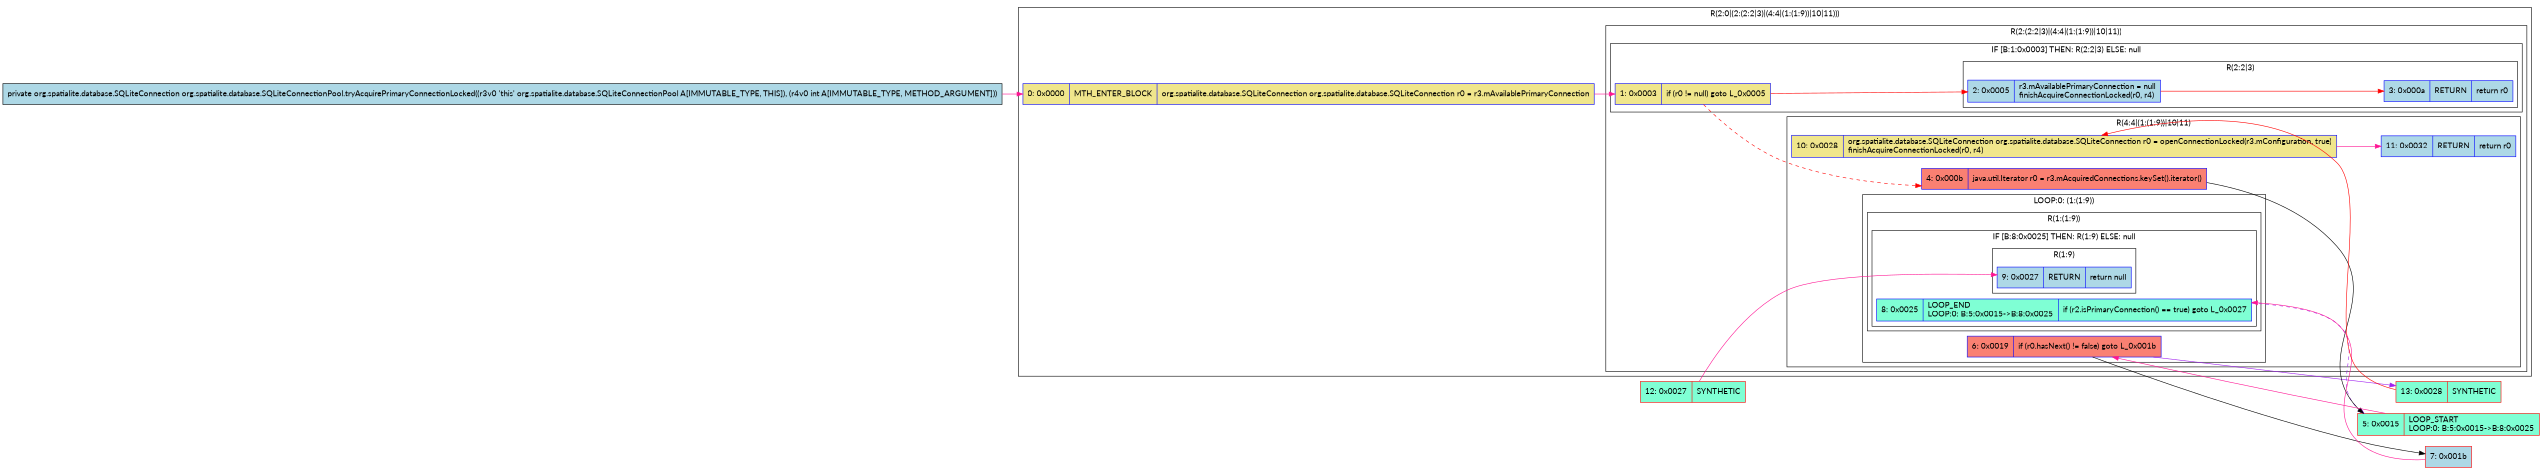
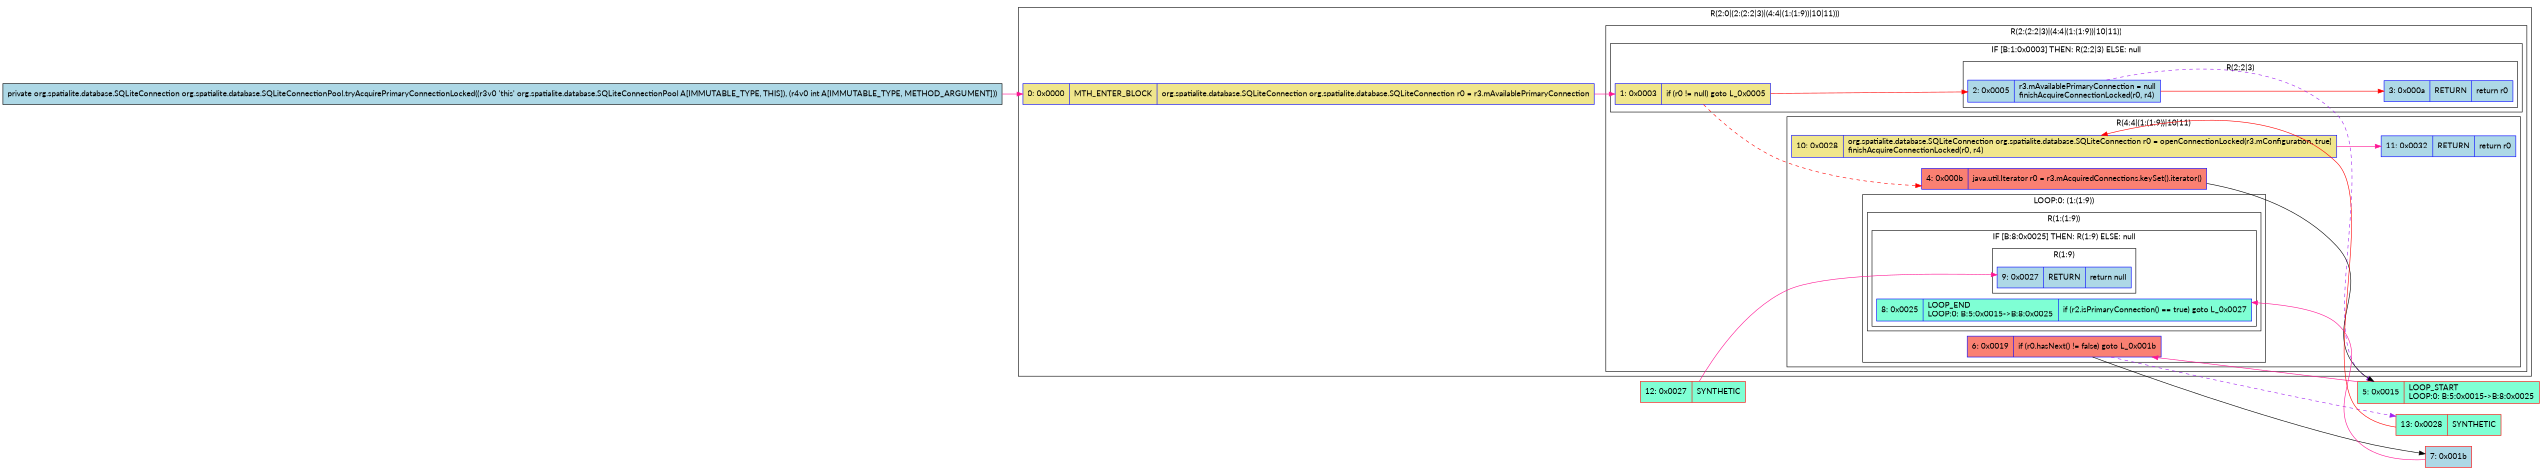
(2339, 325) -> (2344, 128)
(2272, 371) -> (2250, 387)
